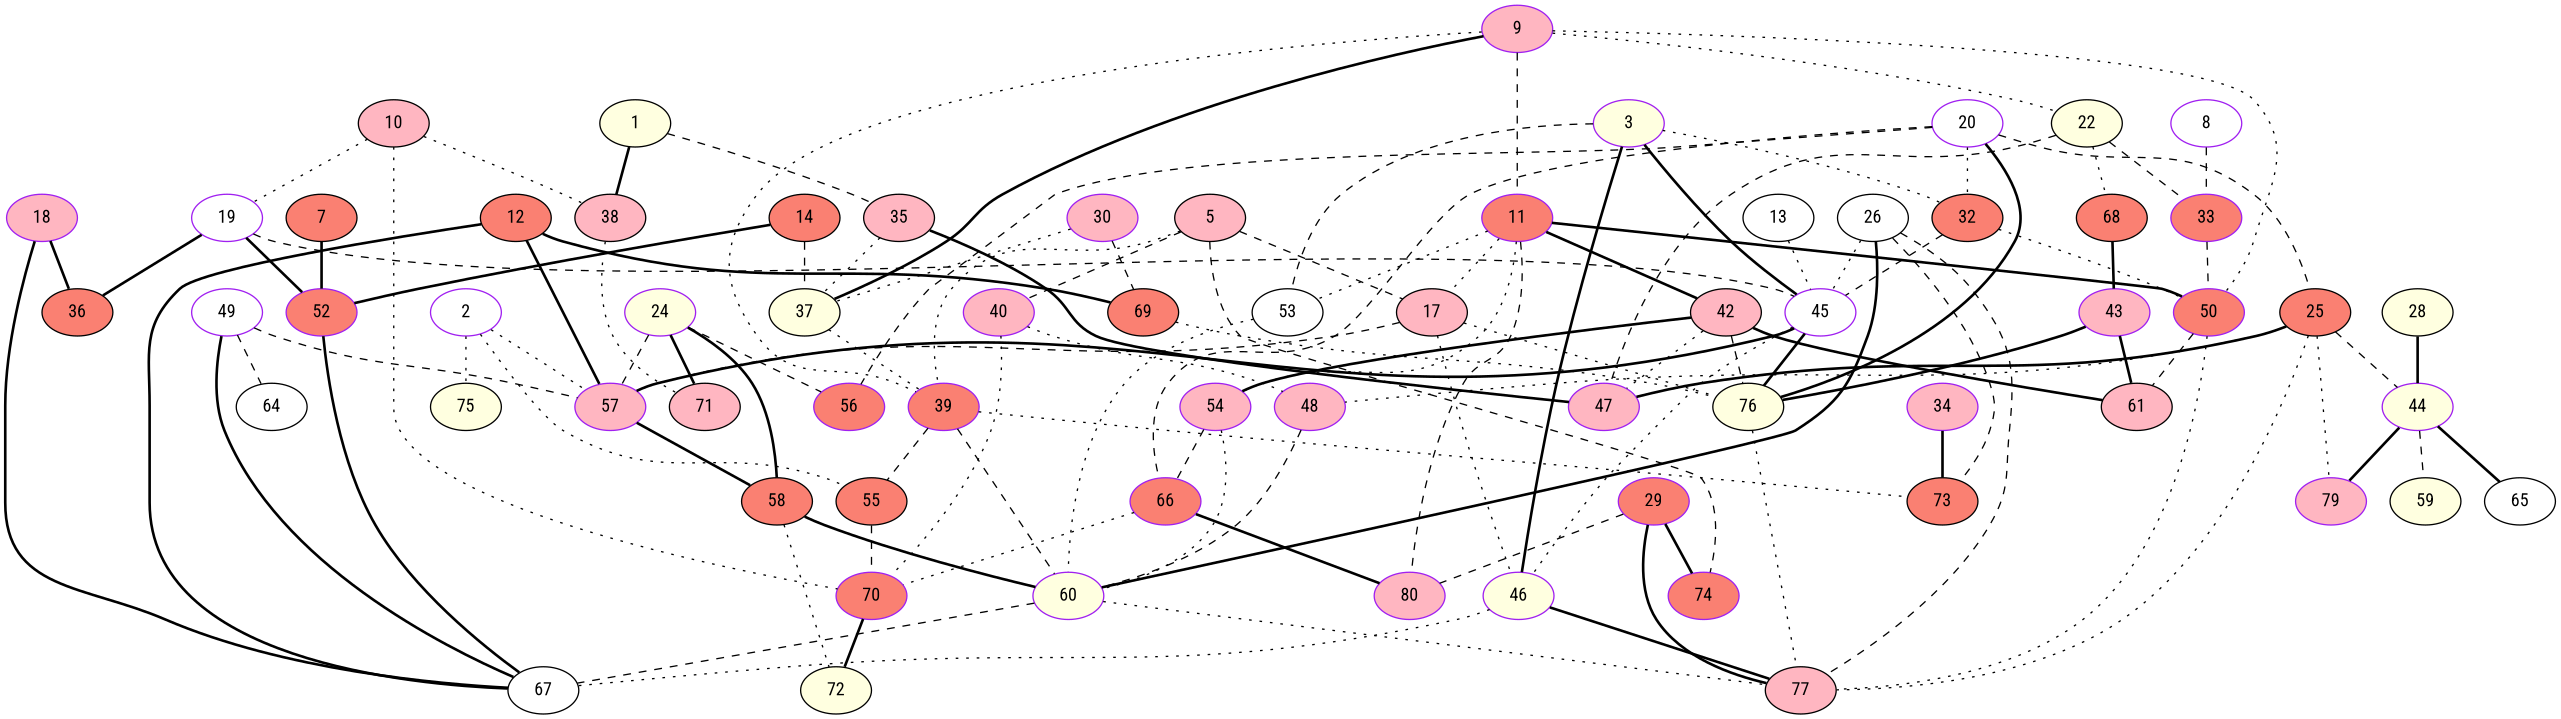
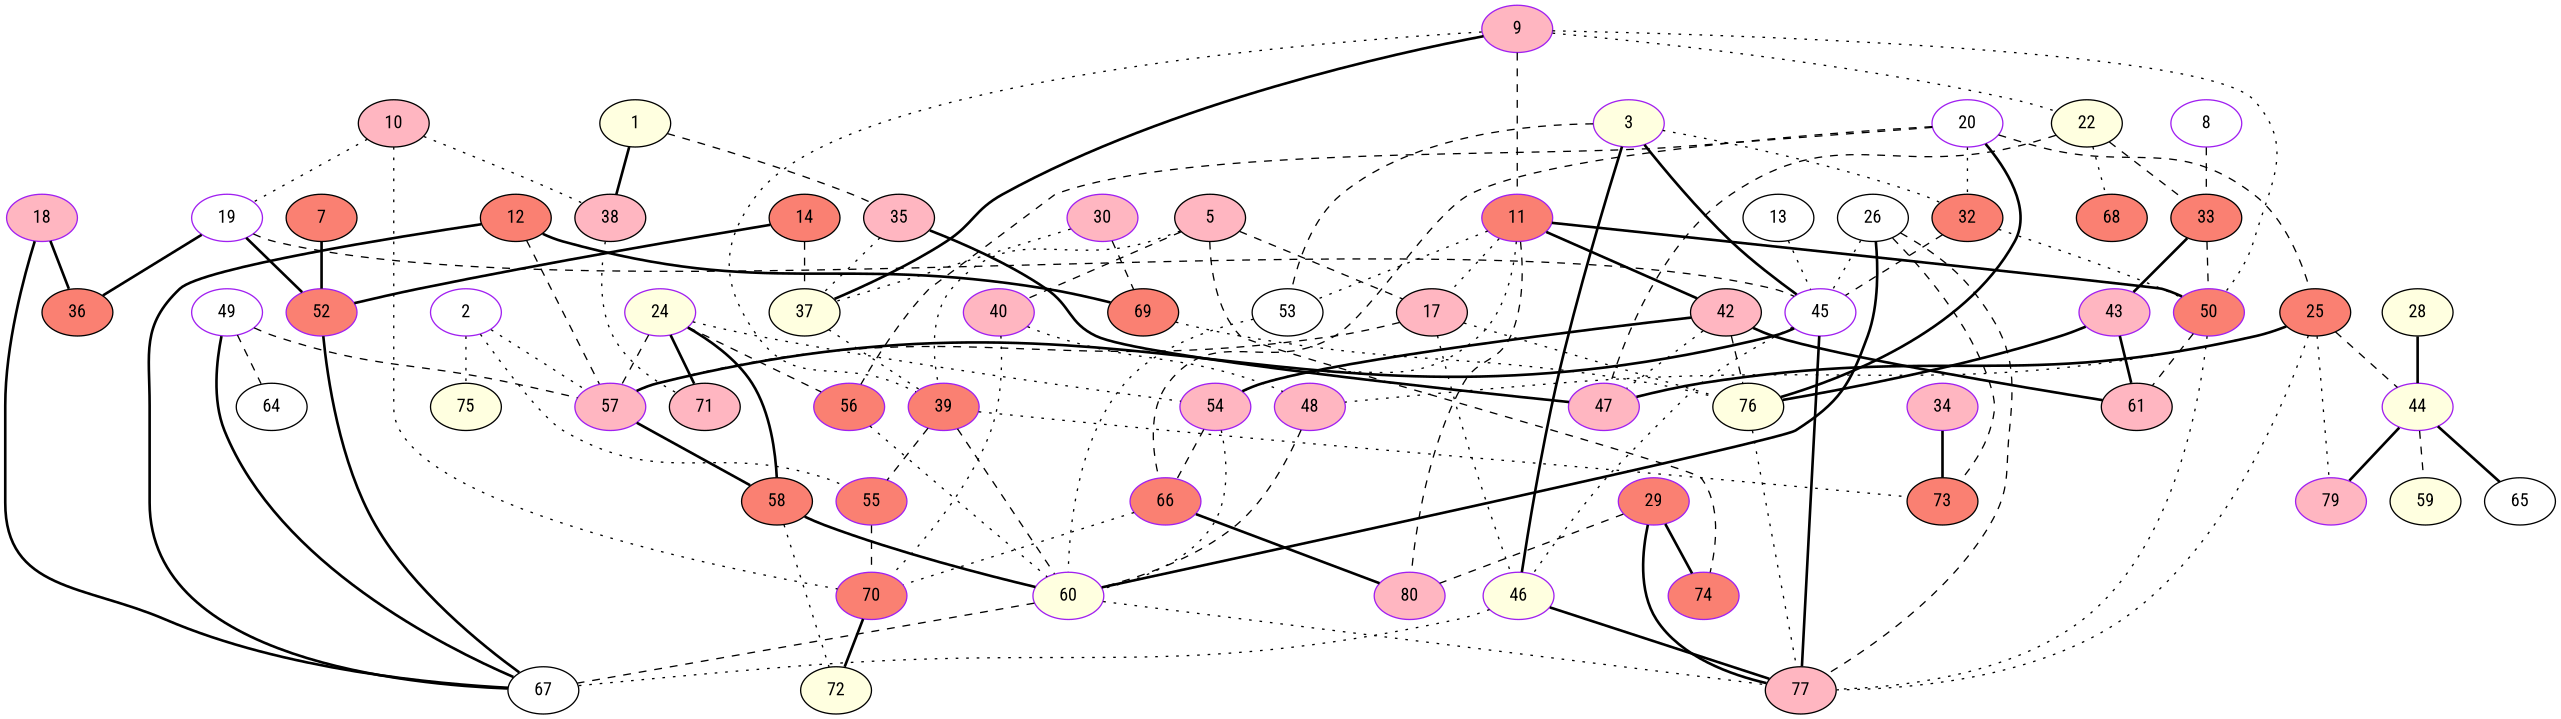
(2206, 218) -> (2206, 218)
(2113, 261) -> (2160, 265)
(563, 312) -> (563, 312)
(1784, 360) -> (1811, 501)
none -> (924, 365)
(872, 501) -> (872, 501)
none -> (963, 506)
